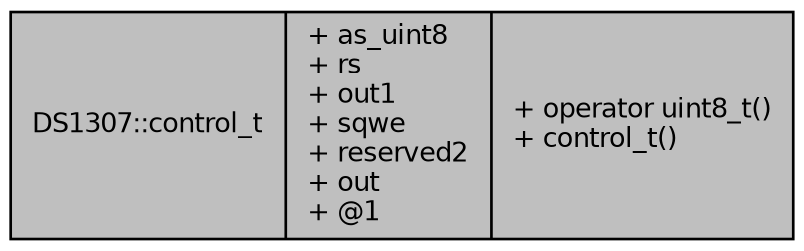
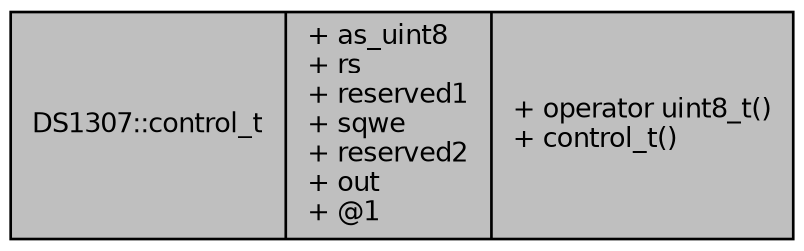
(353, 95) -> (389, 95)
